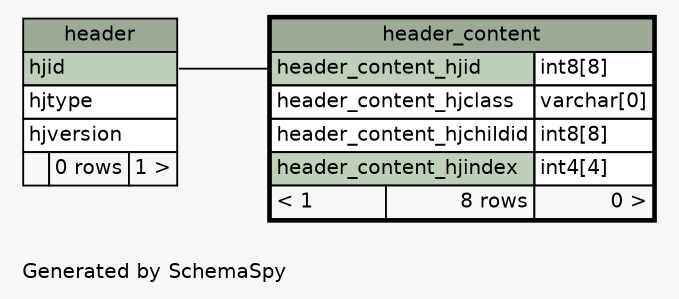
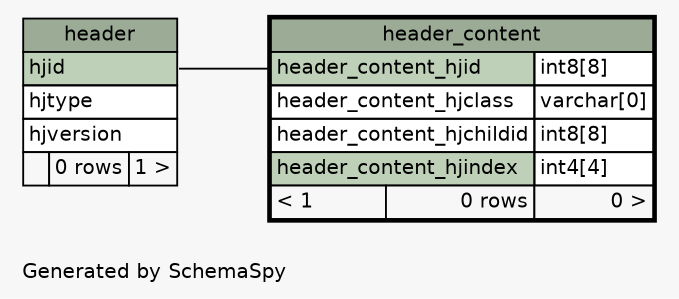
(495, 201) -> (495, 201)
